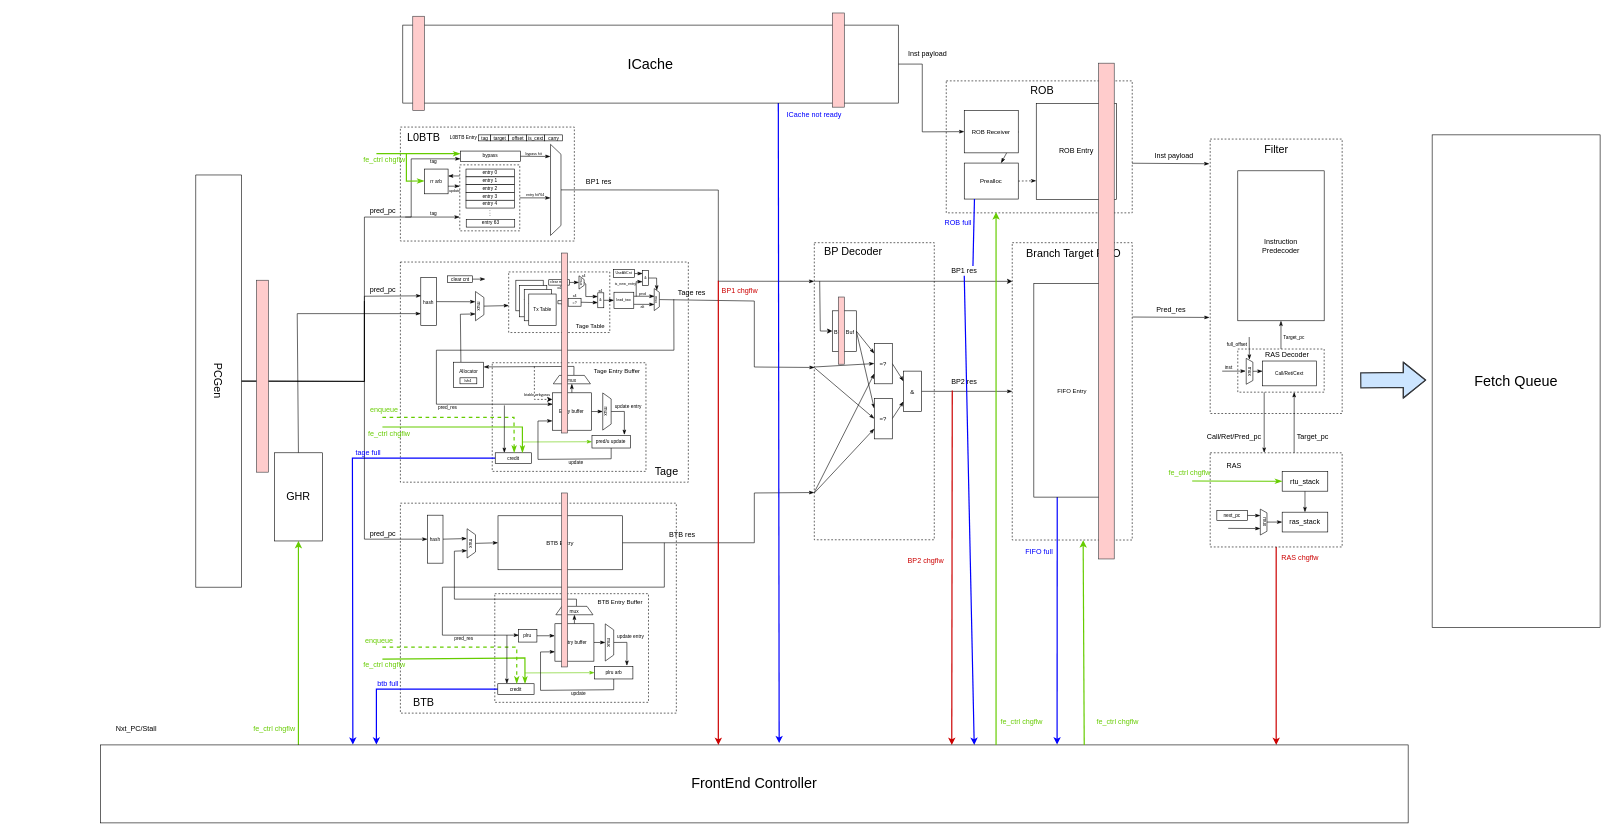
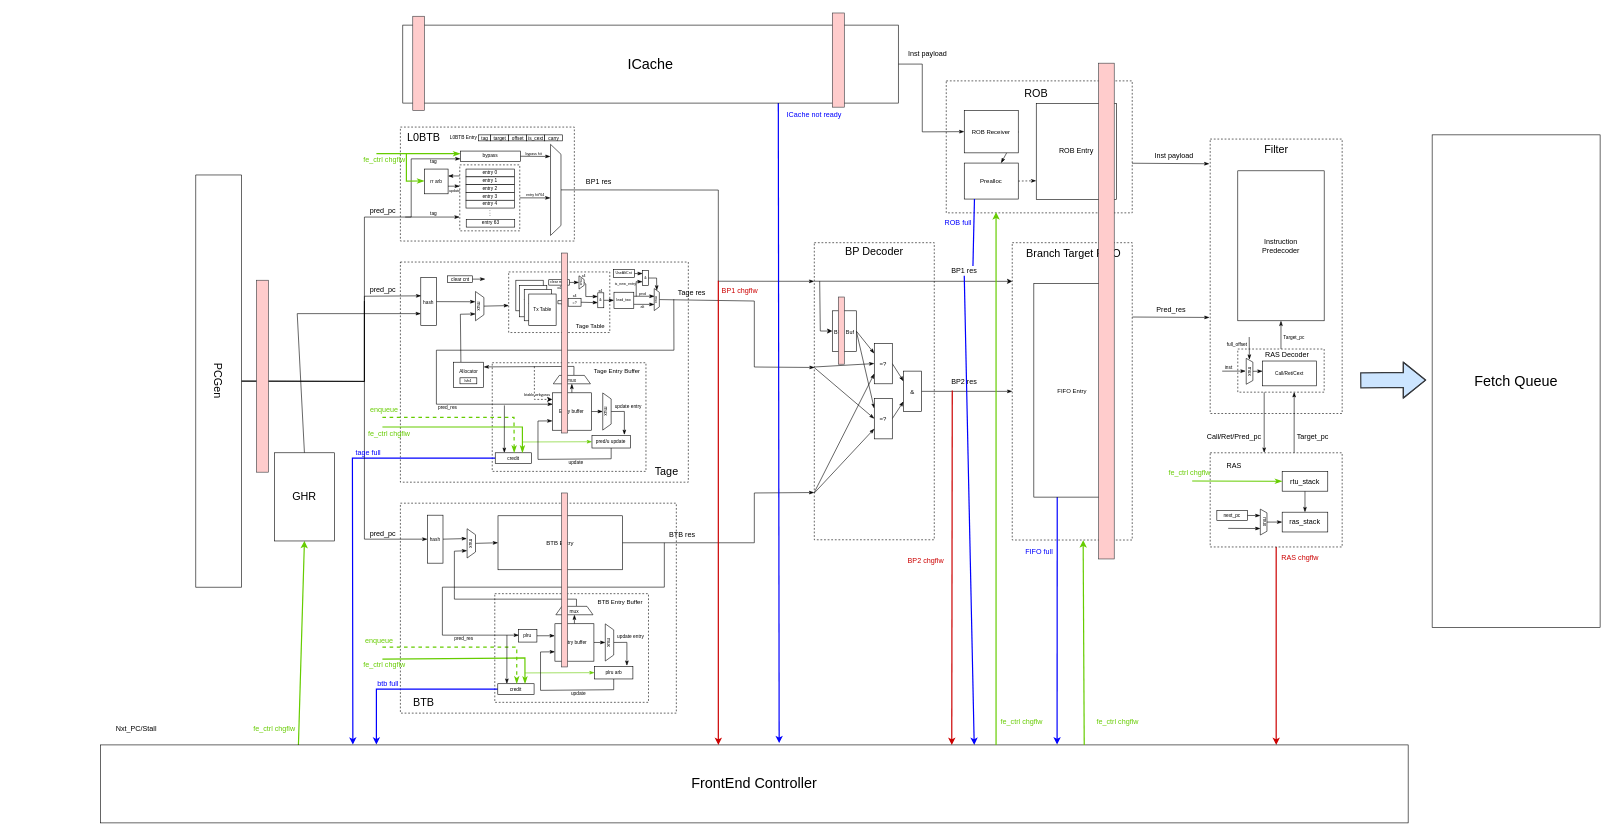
(1043, 90) -> (1037, 93)
(854, 252) -> (875, 252)
(299, 497) -> (305, 497)
